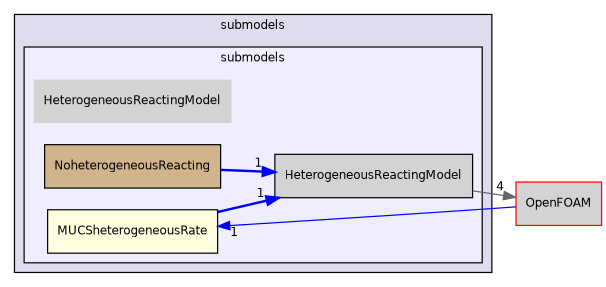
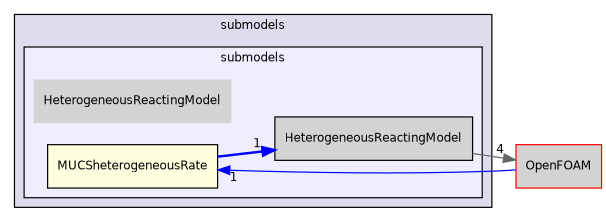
(133, 166) -> none
